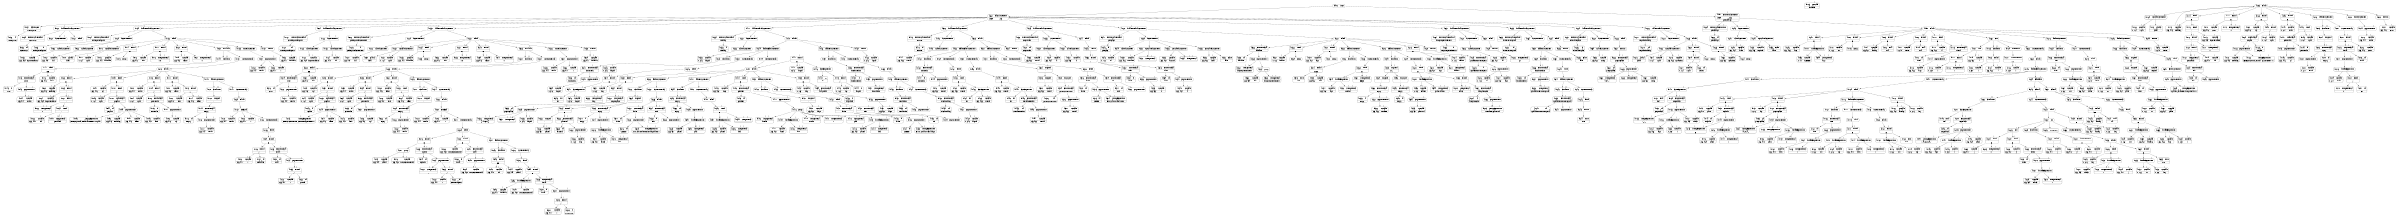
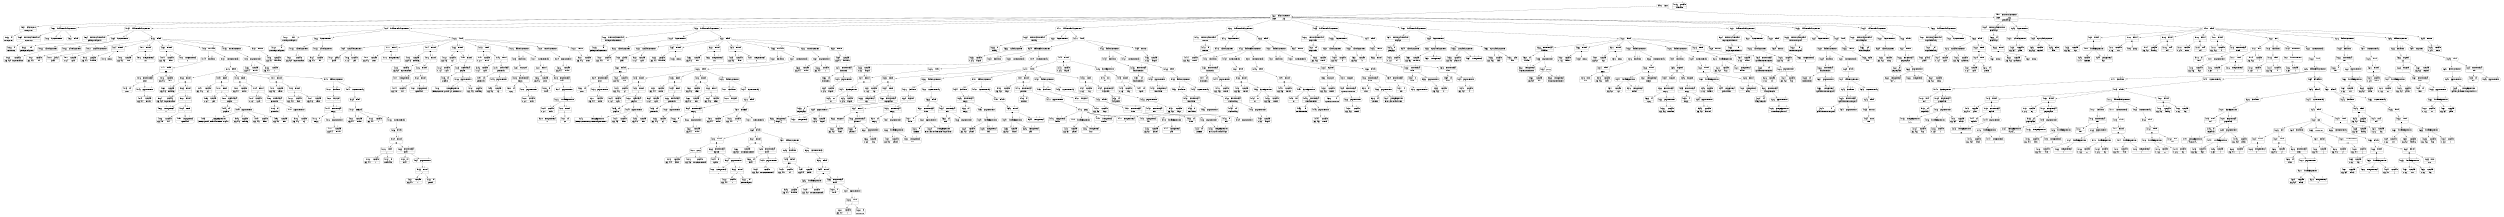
(2210, 9) -> (429, 34)
(298, 37) -> (293, 37)
(2145, 49) -> (2420, 49)
